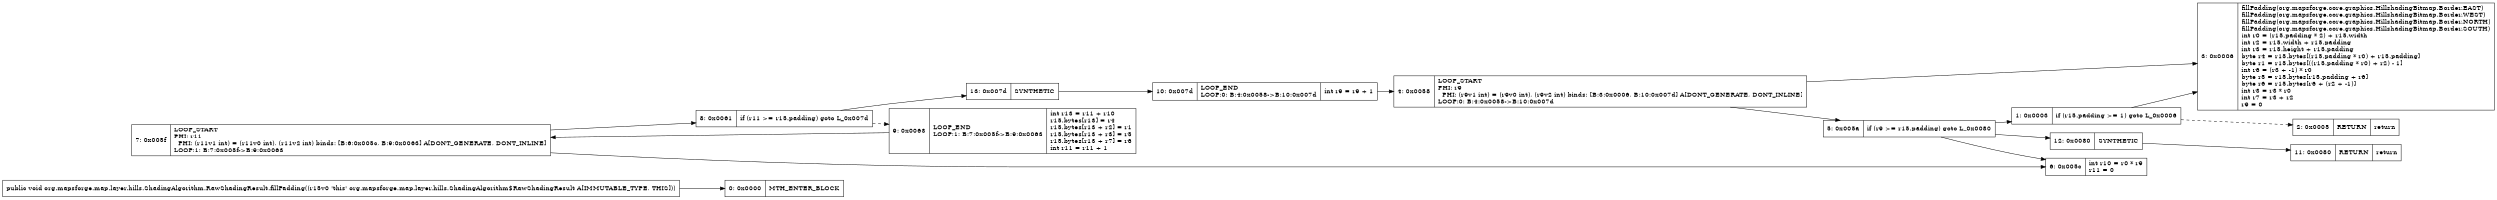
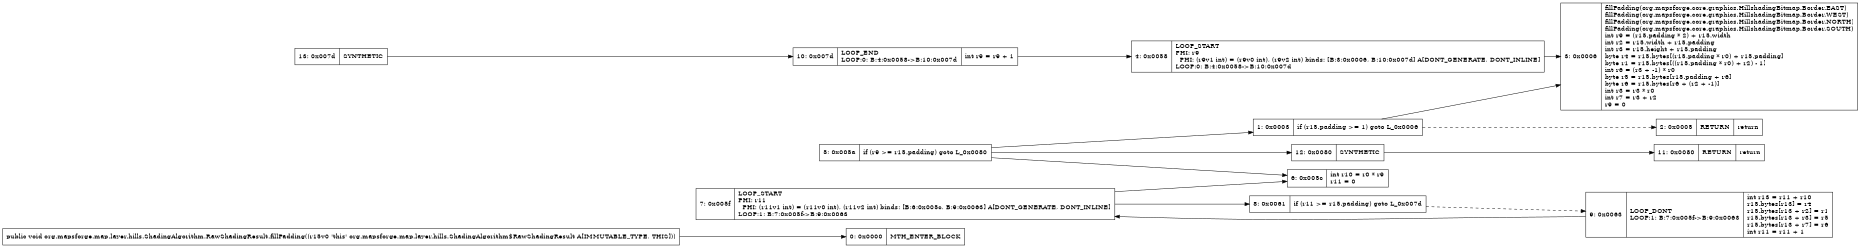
(2305, 36) -> (1668, 36)
(901, 102) -> none
(1783, 114) -> none
(952, 127) -> (1651, 211)
